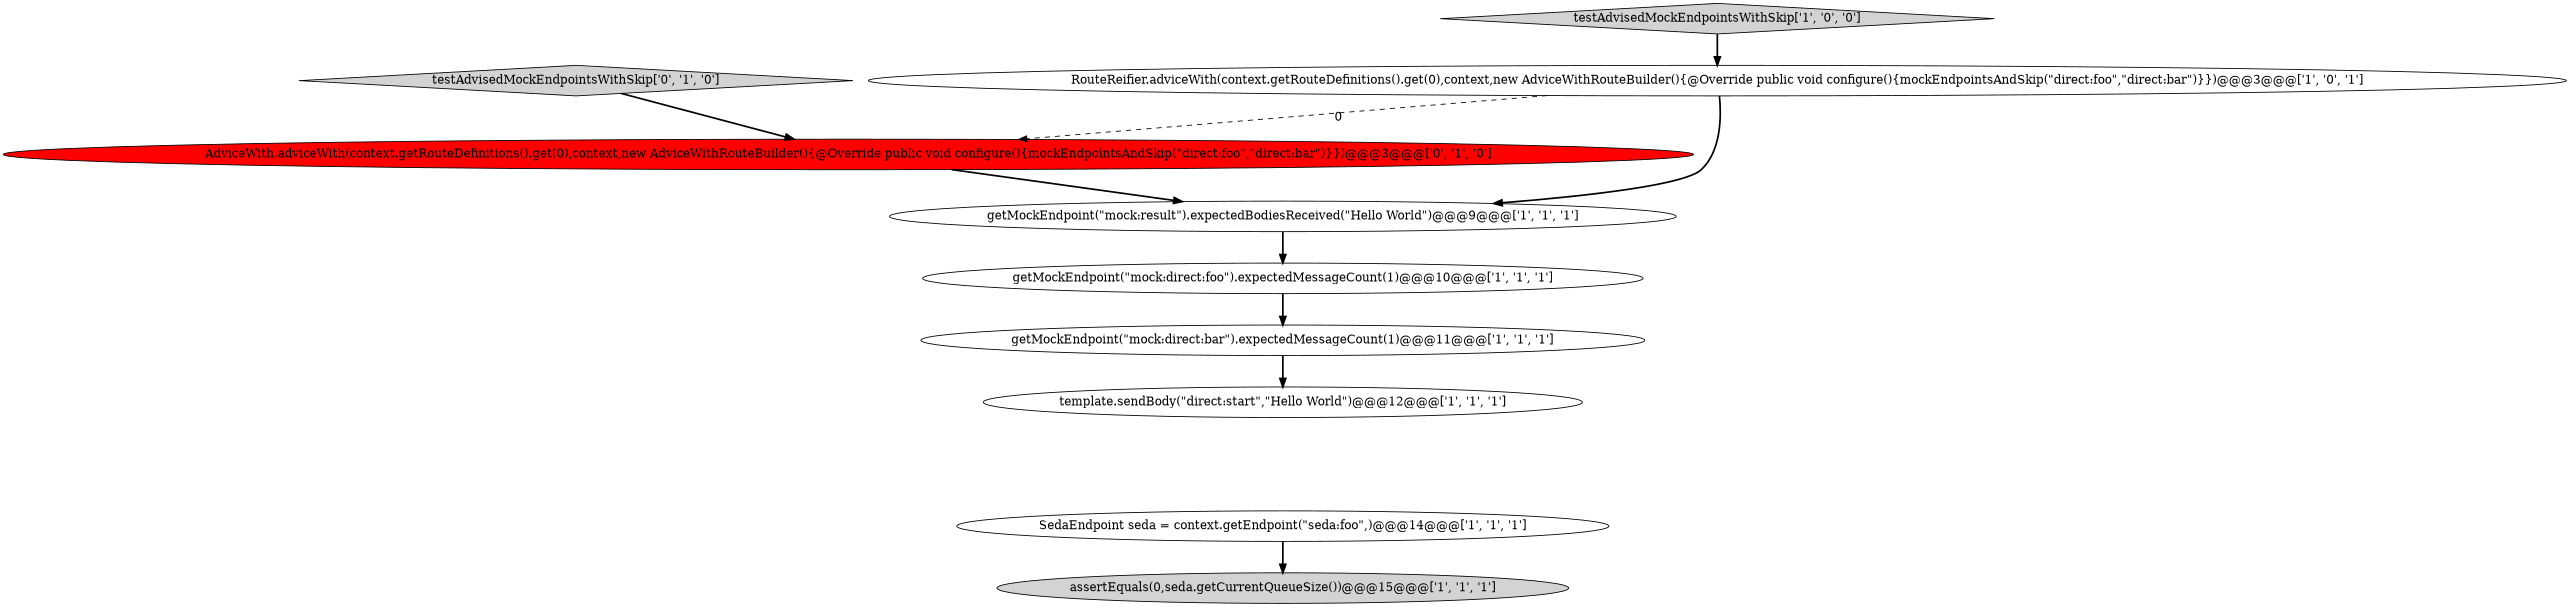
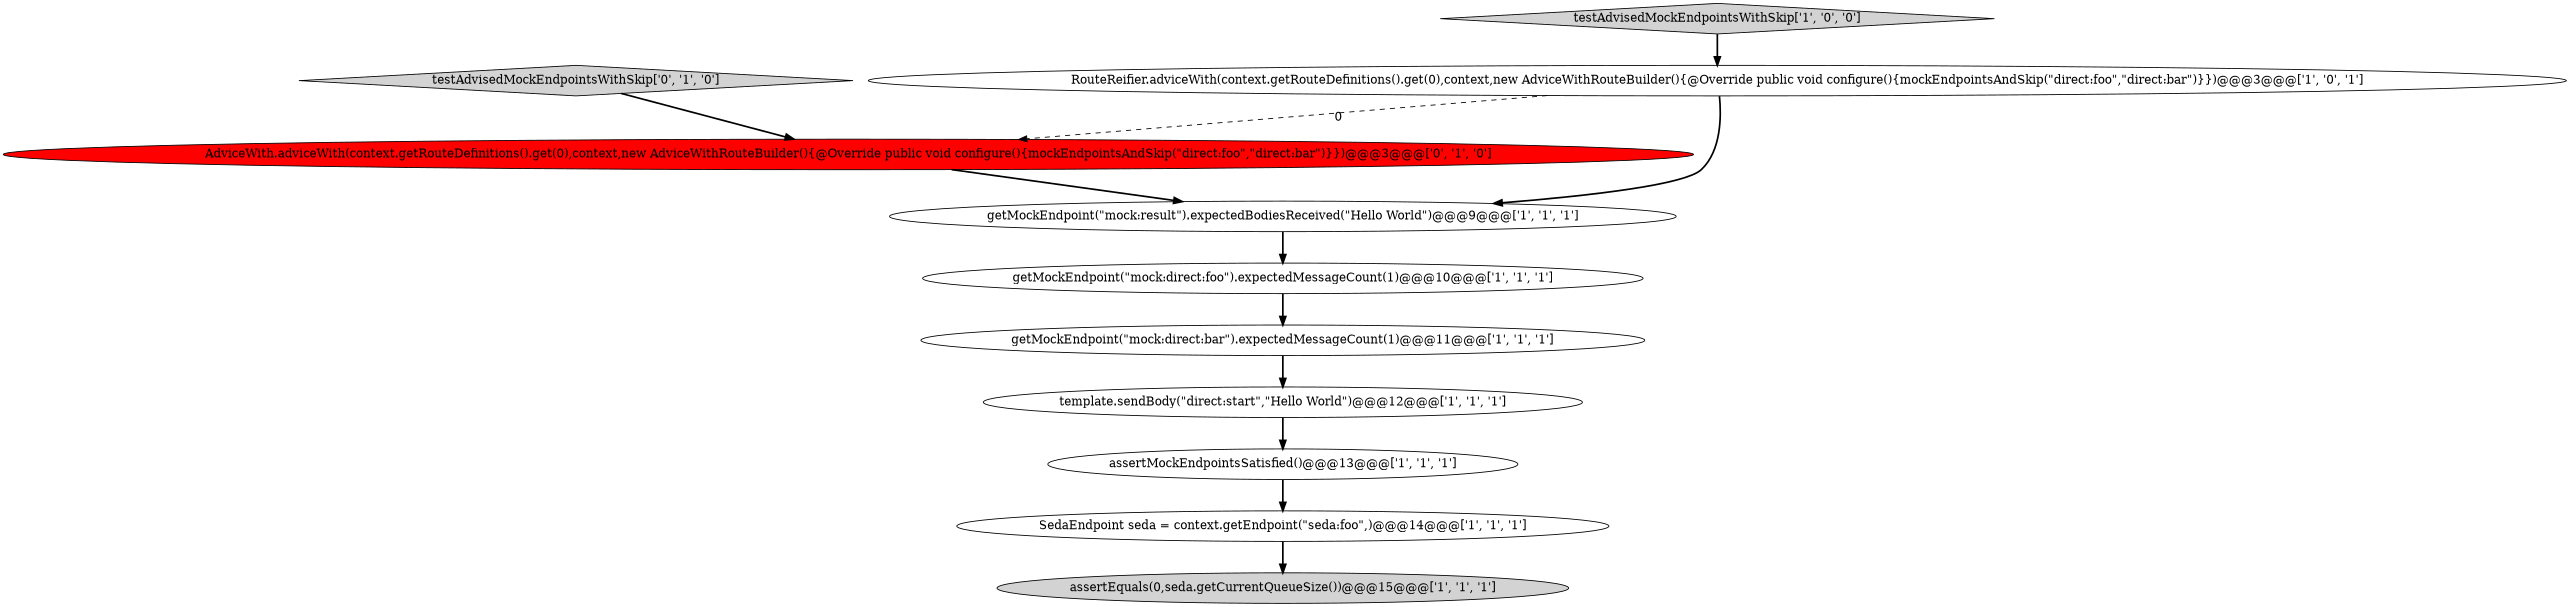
none -> (1283, 464)
